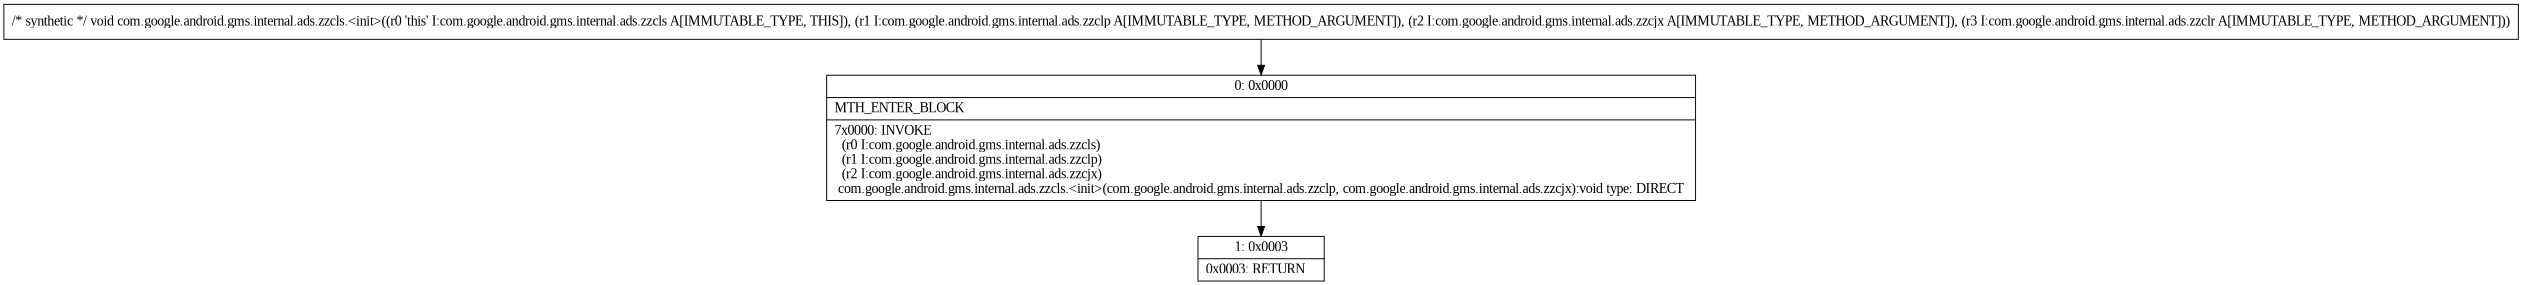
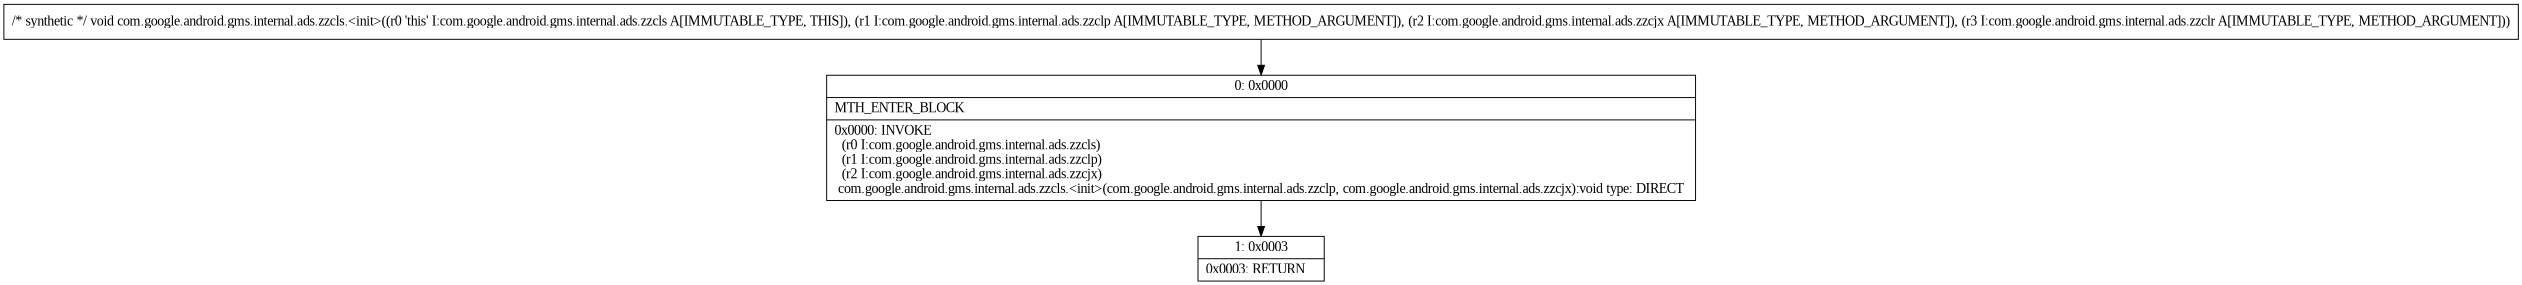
(887, 131) -> (887, 131)
